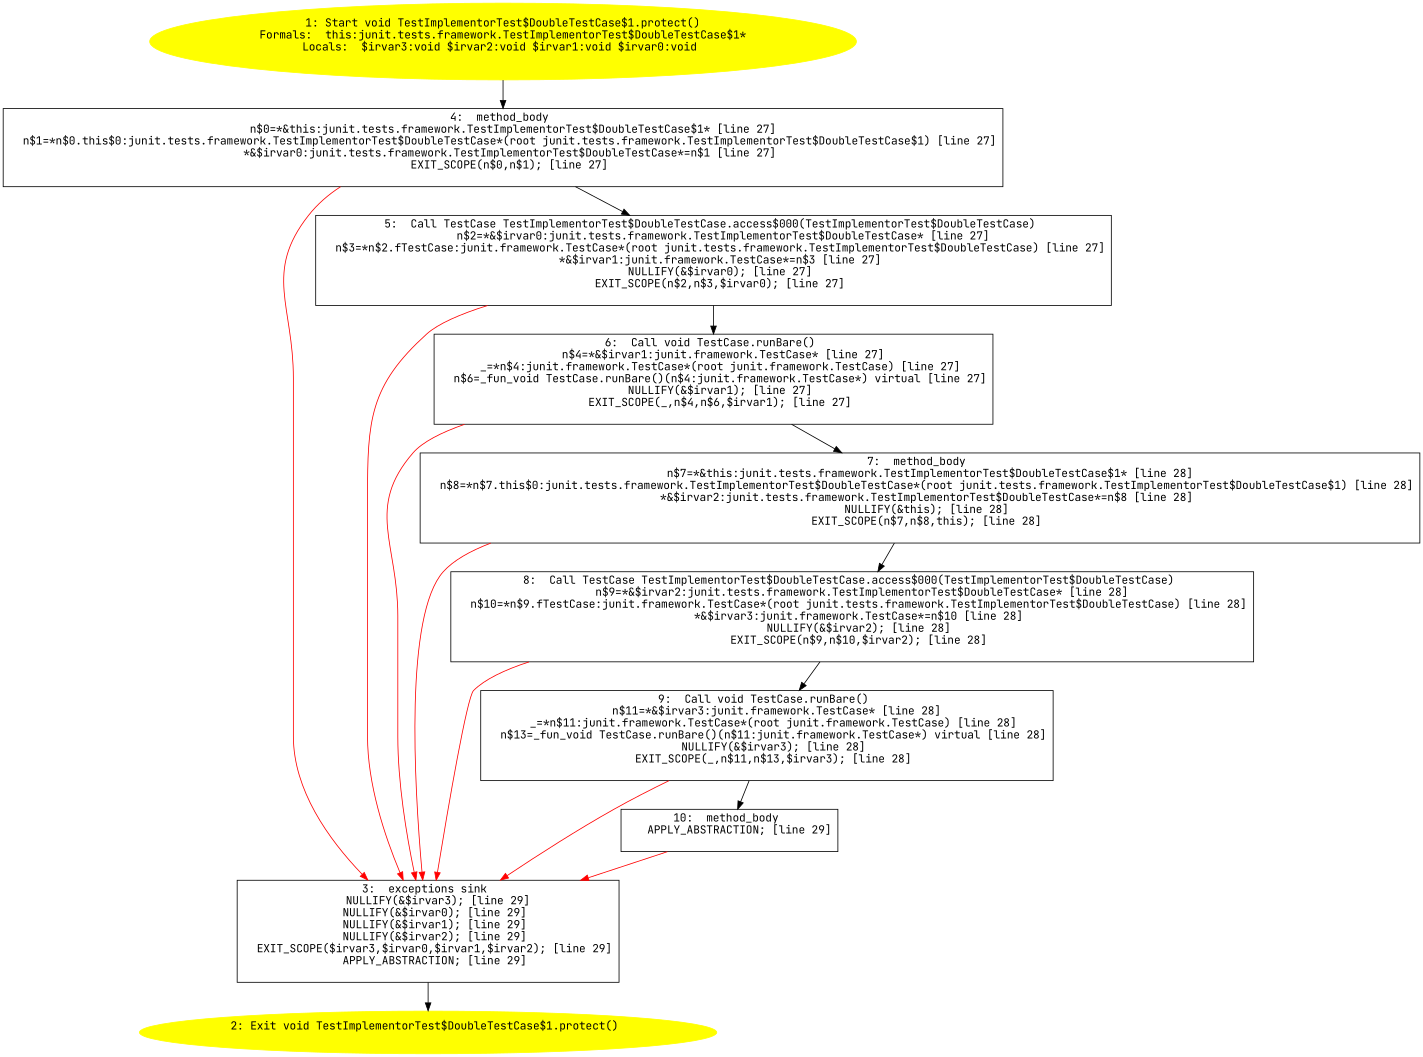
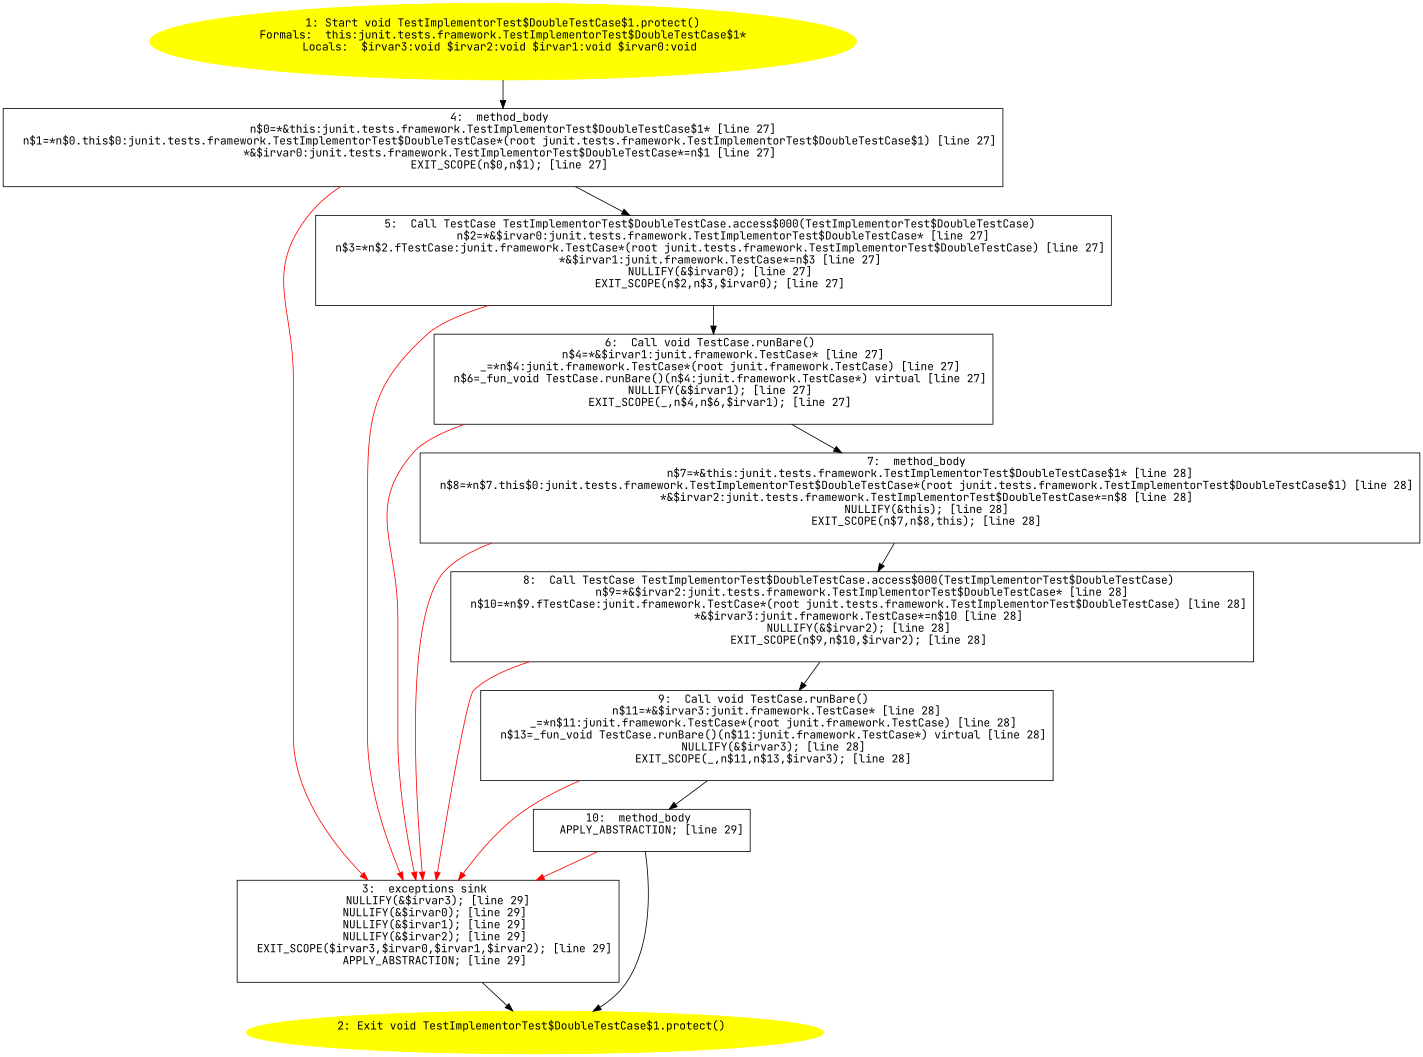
none -> (644, 937)
